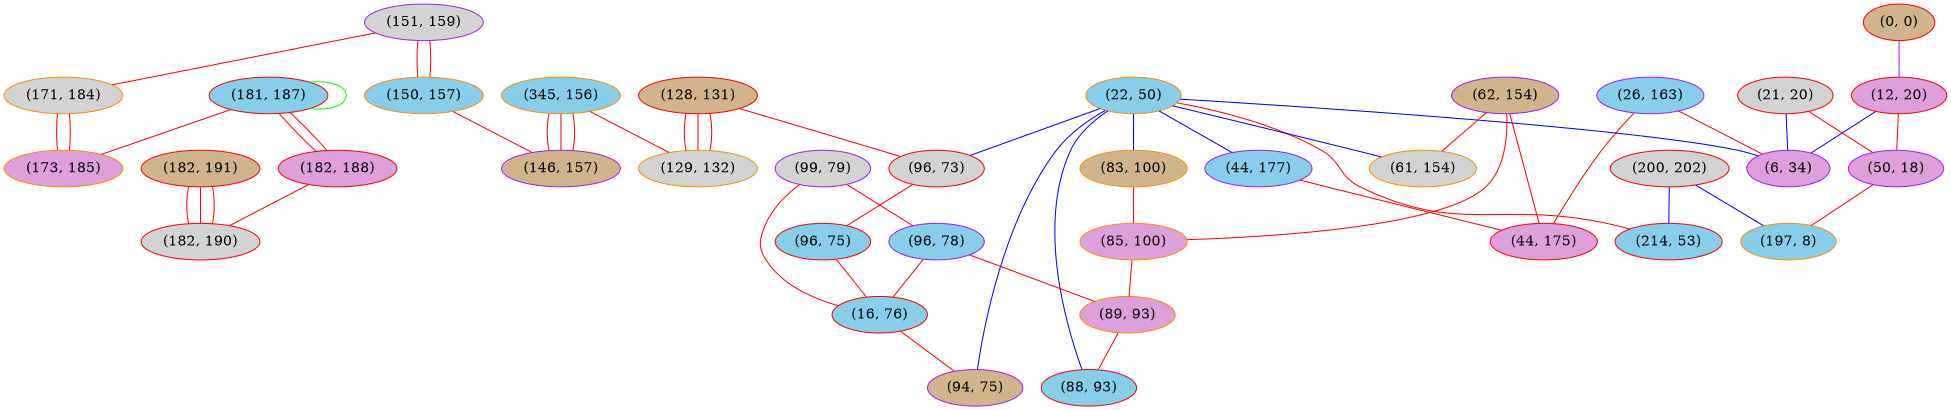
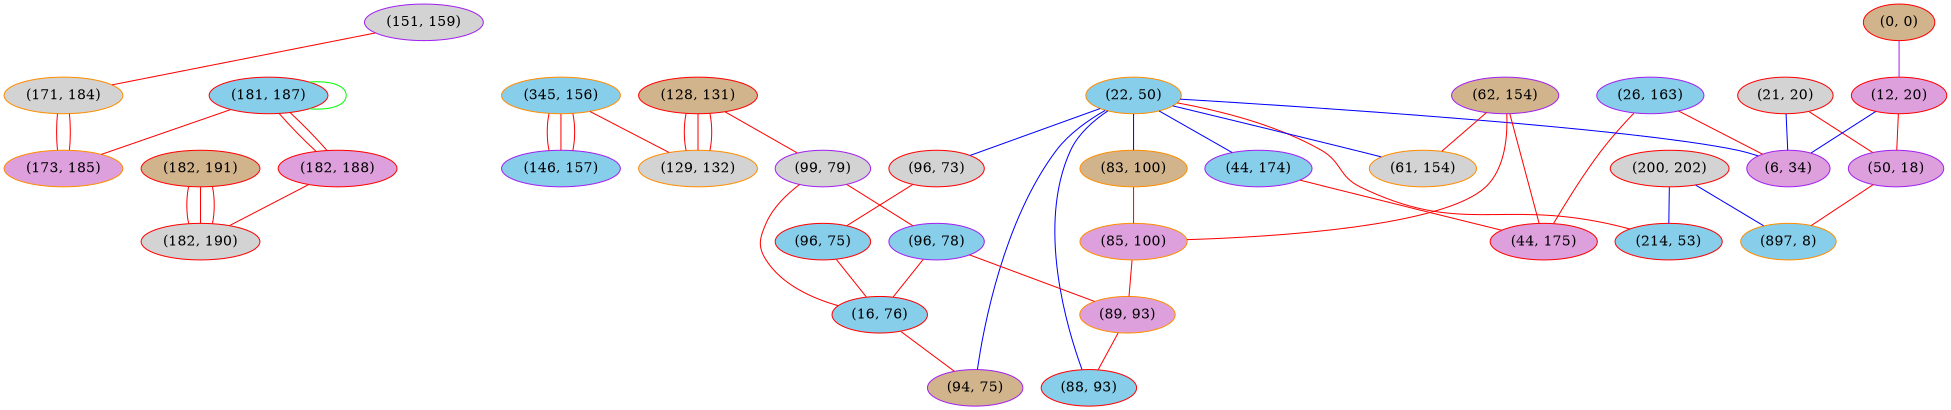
(424, 95) -> none
(820, 132) -> (761, 132)
(561, 169) -> (561, 169)
(1258, 169) -> (1258, 169)
(1788, 242) -> (1788, 242)
